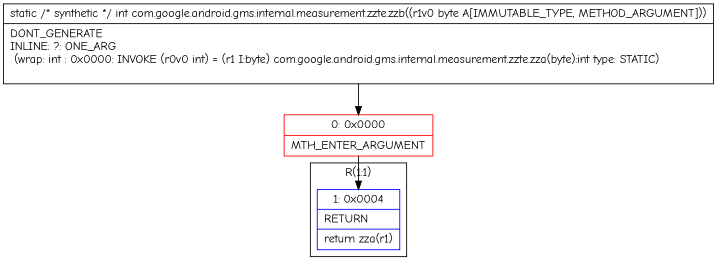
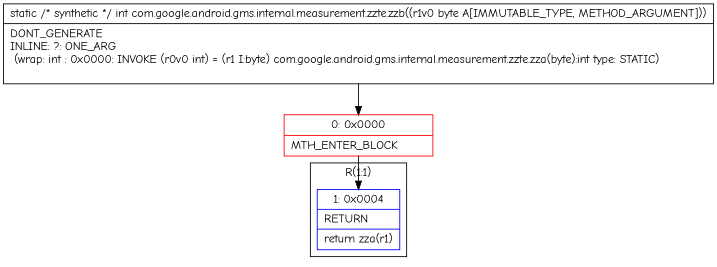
(359, 145) -> (344, 145)
